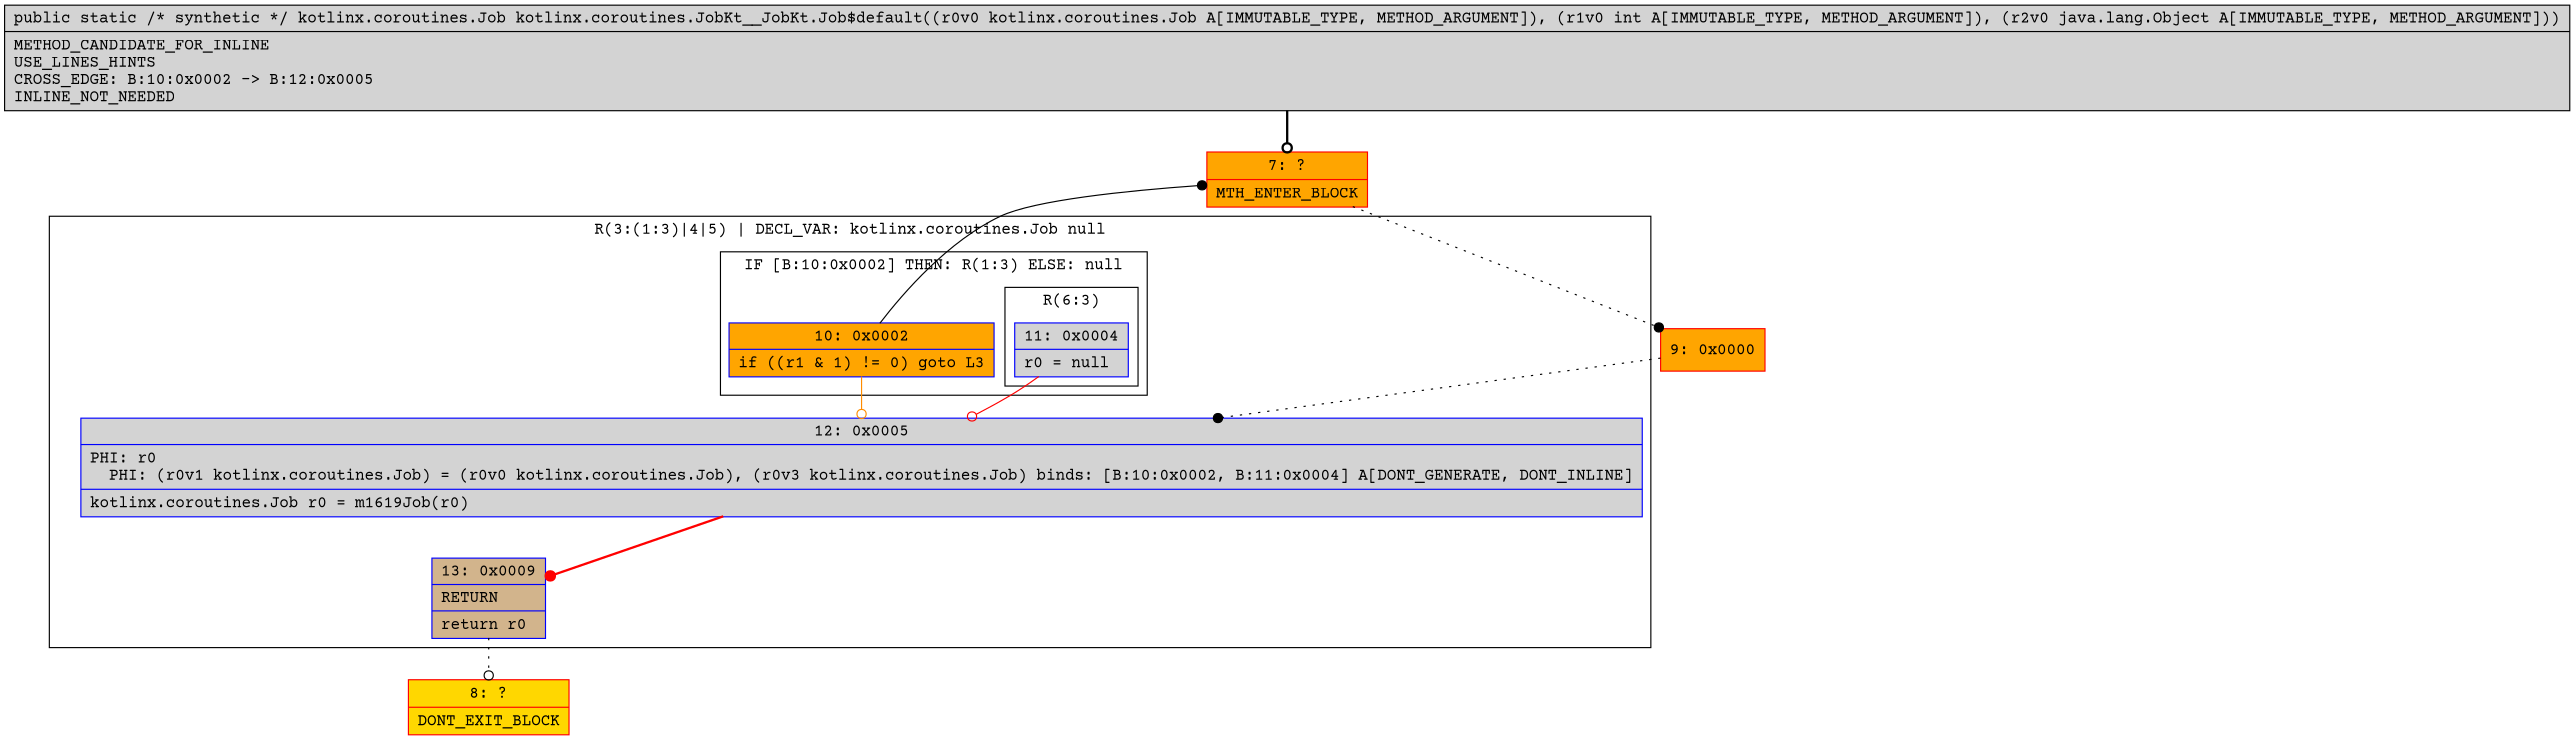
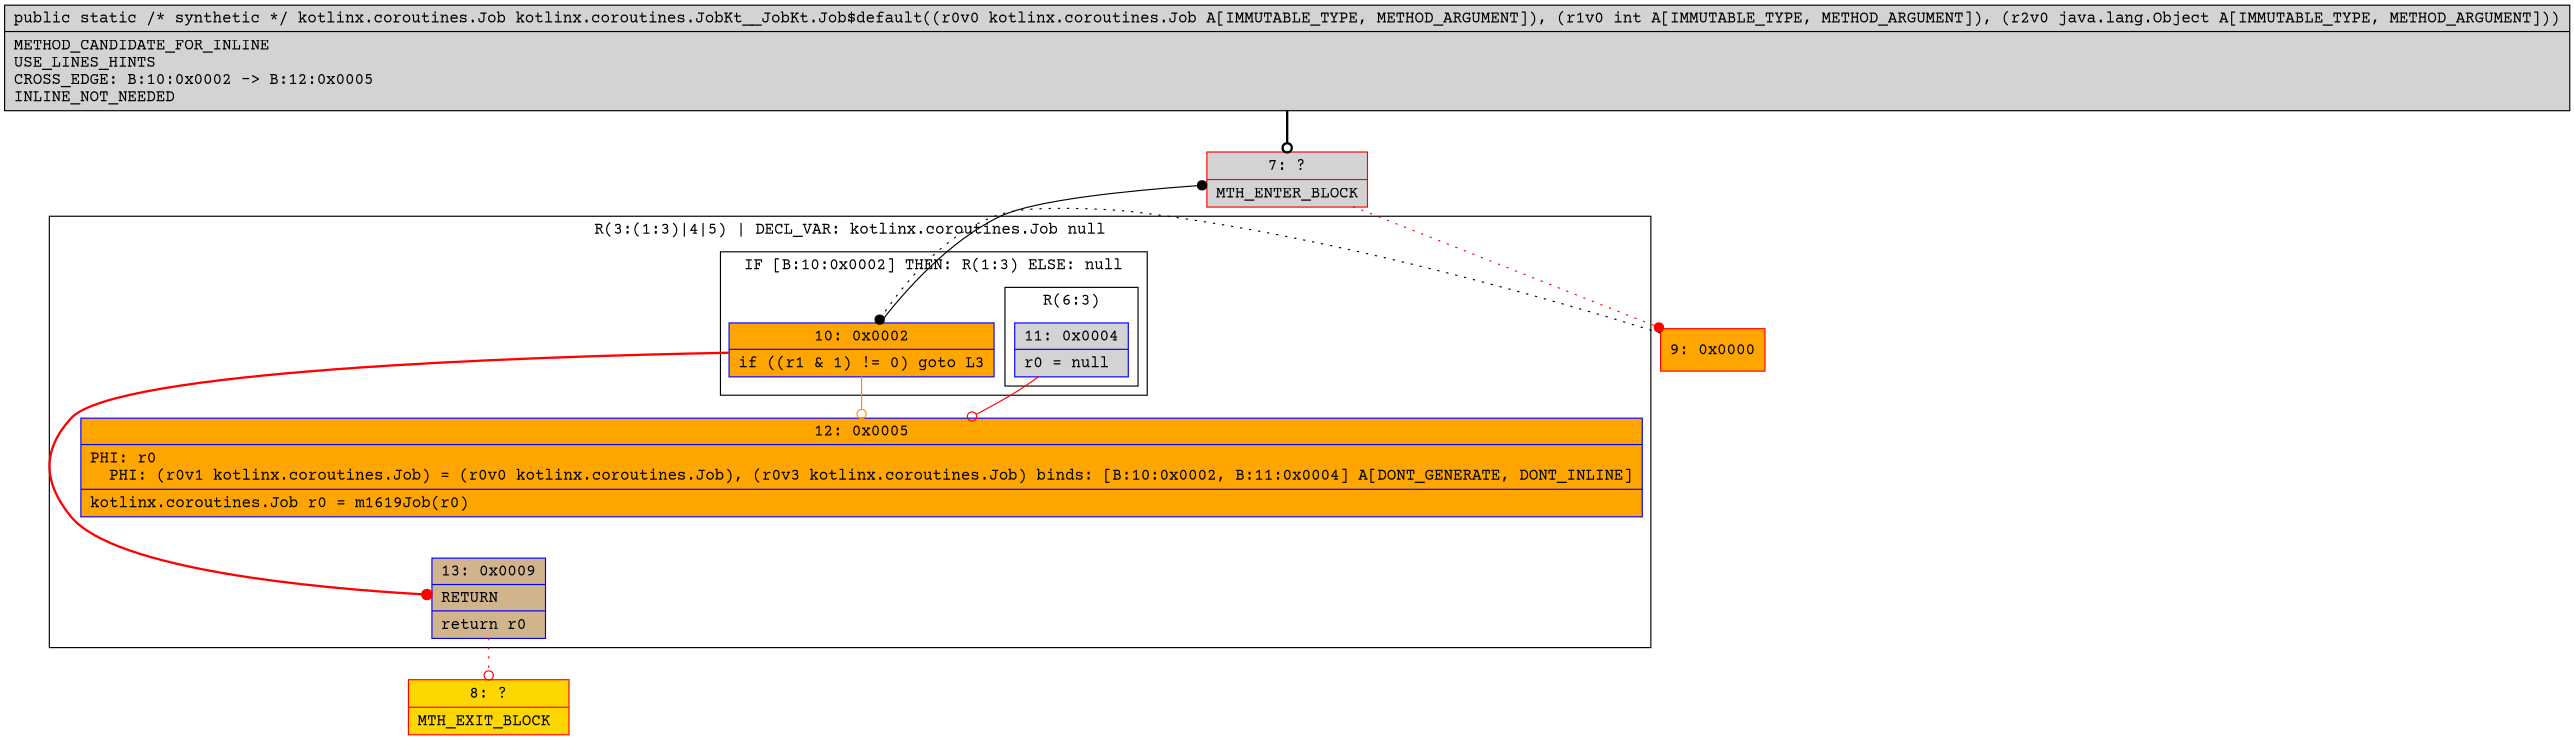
(1287, 180) -> (1287, 180)
(1504, 266) -> (1504, 266)
(1442, 388) -> (1257, 231)
(862, 467) -> (862, 467)
(639, 545) -> (161, 389)
(489, 655) -> (489, 655)
(489, 720) -> (484, 720)
